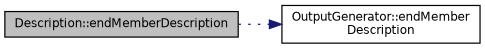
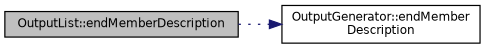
(122, 24) -> (122, 24)
